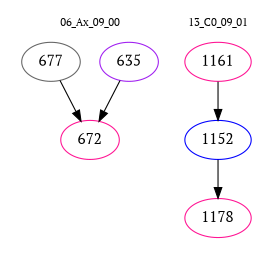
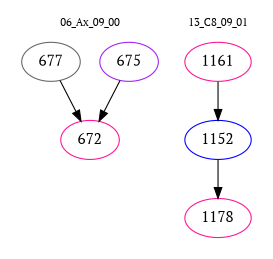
(218, 23) -> (218, 23)
(129, 62) -> (129, 62)
